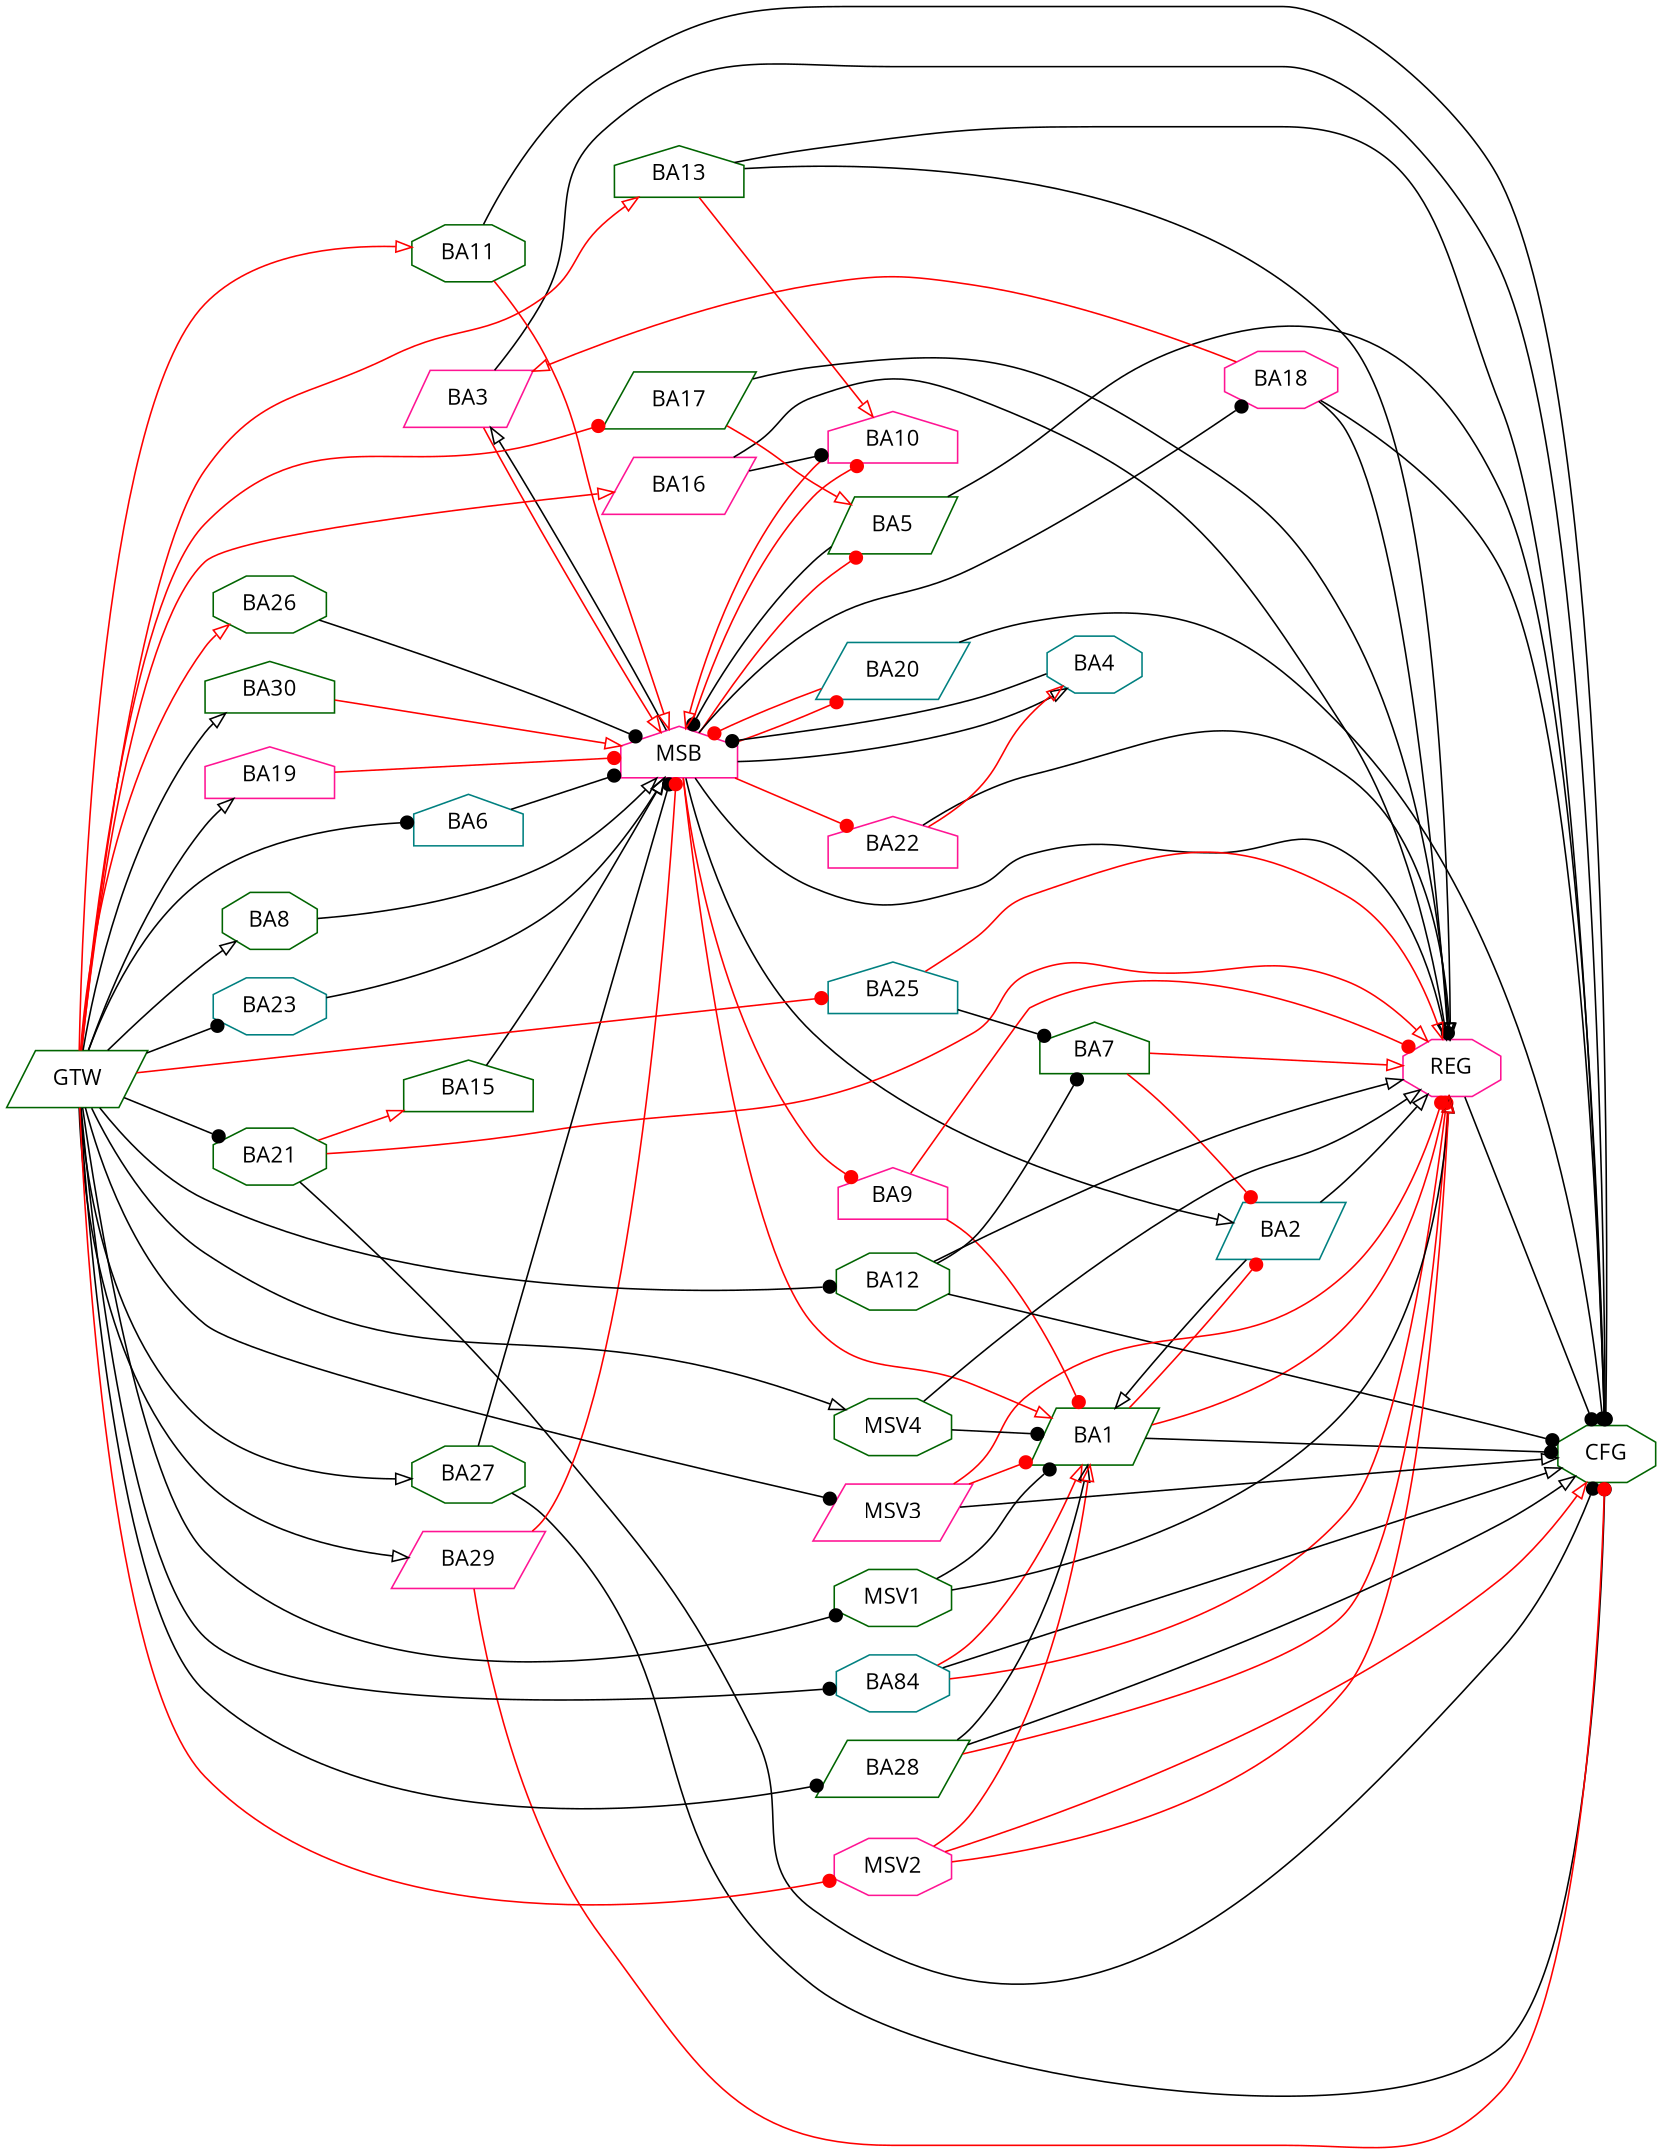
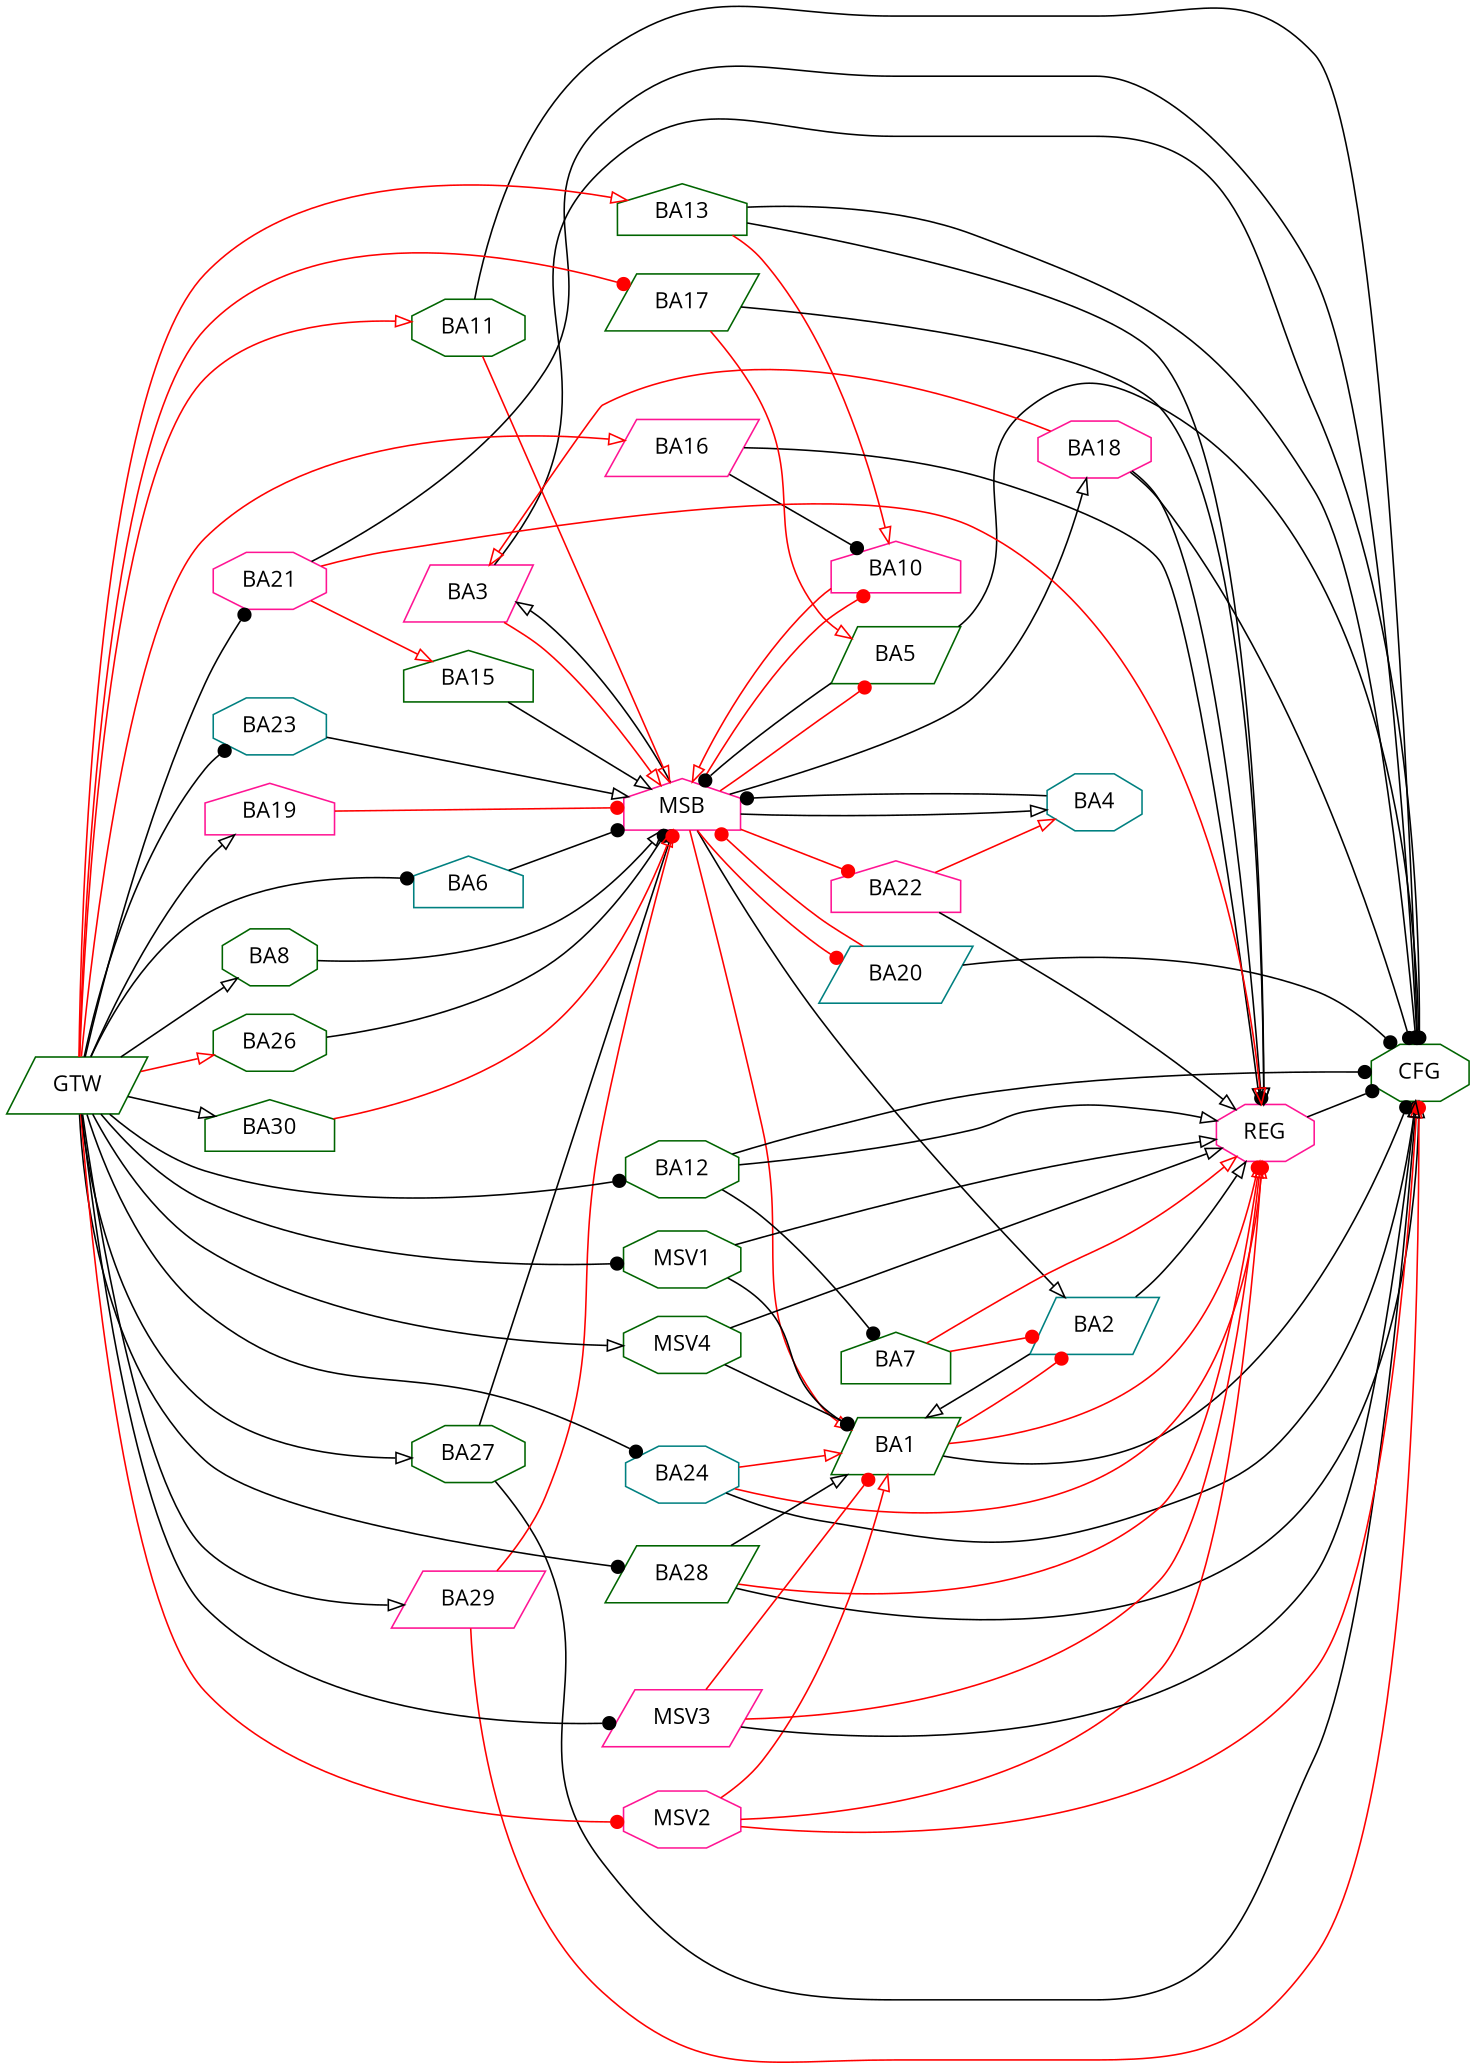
(964, 572) -> (961, 706)
(1093, 845) -> none
(893, 991) -> none
(270, 1157) -> (270, 581)
(893, 1196) -> none
(893, 1683) -> (682, 1475)
